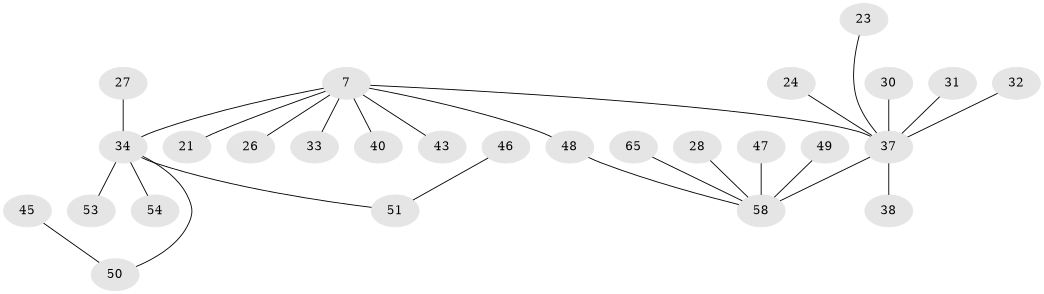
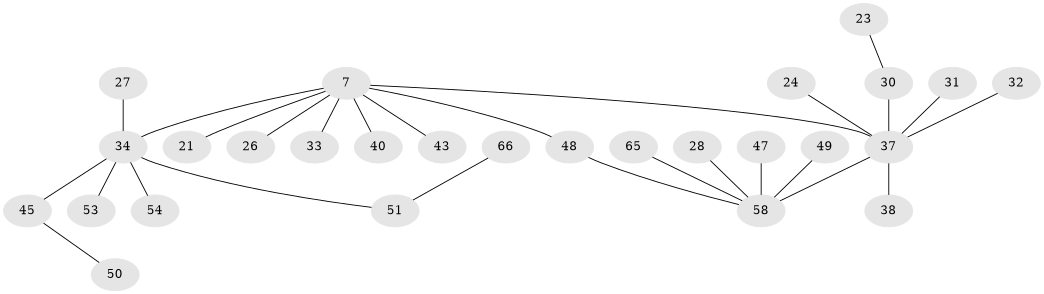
(854, 87) -> (876, 51)
(506, 147) -> (506, 147)
(192, 214) -> (75, 179)
